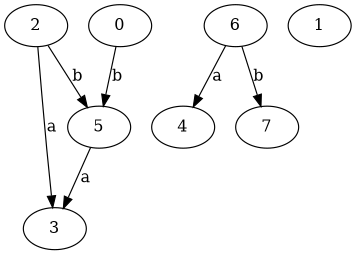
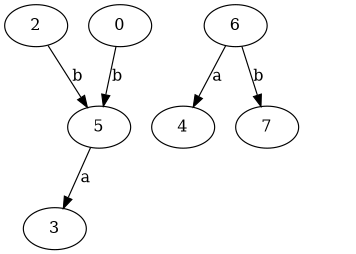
(320, 26) -> none
(44, 121) -> none
